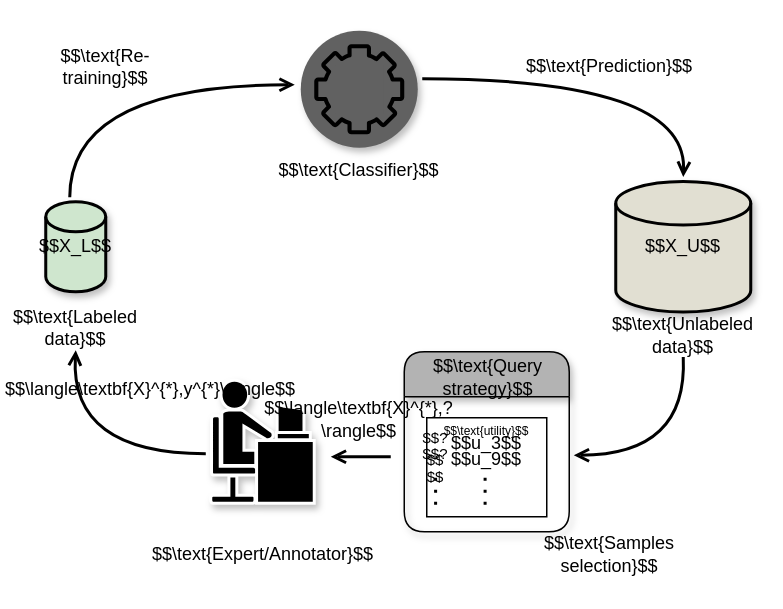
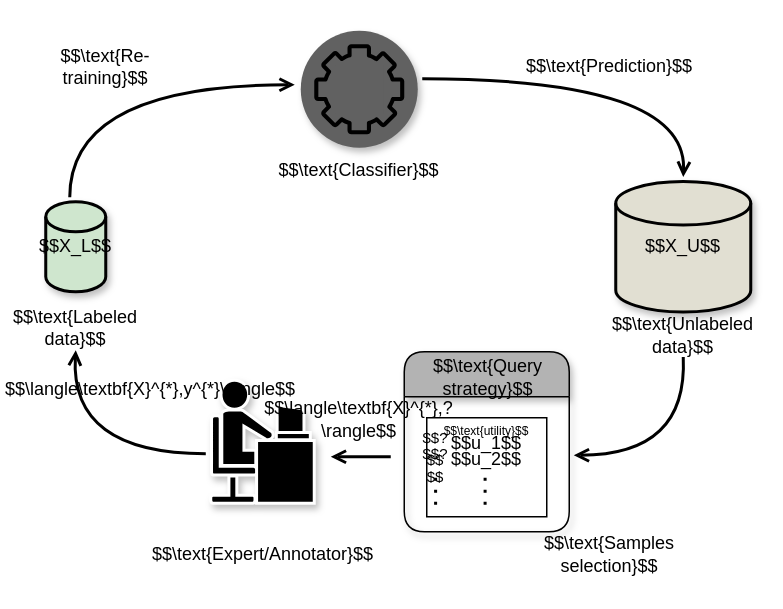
(487, 443) -> (487, 443)
(487, 460) -> (487, 460)
